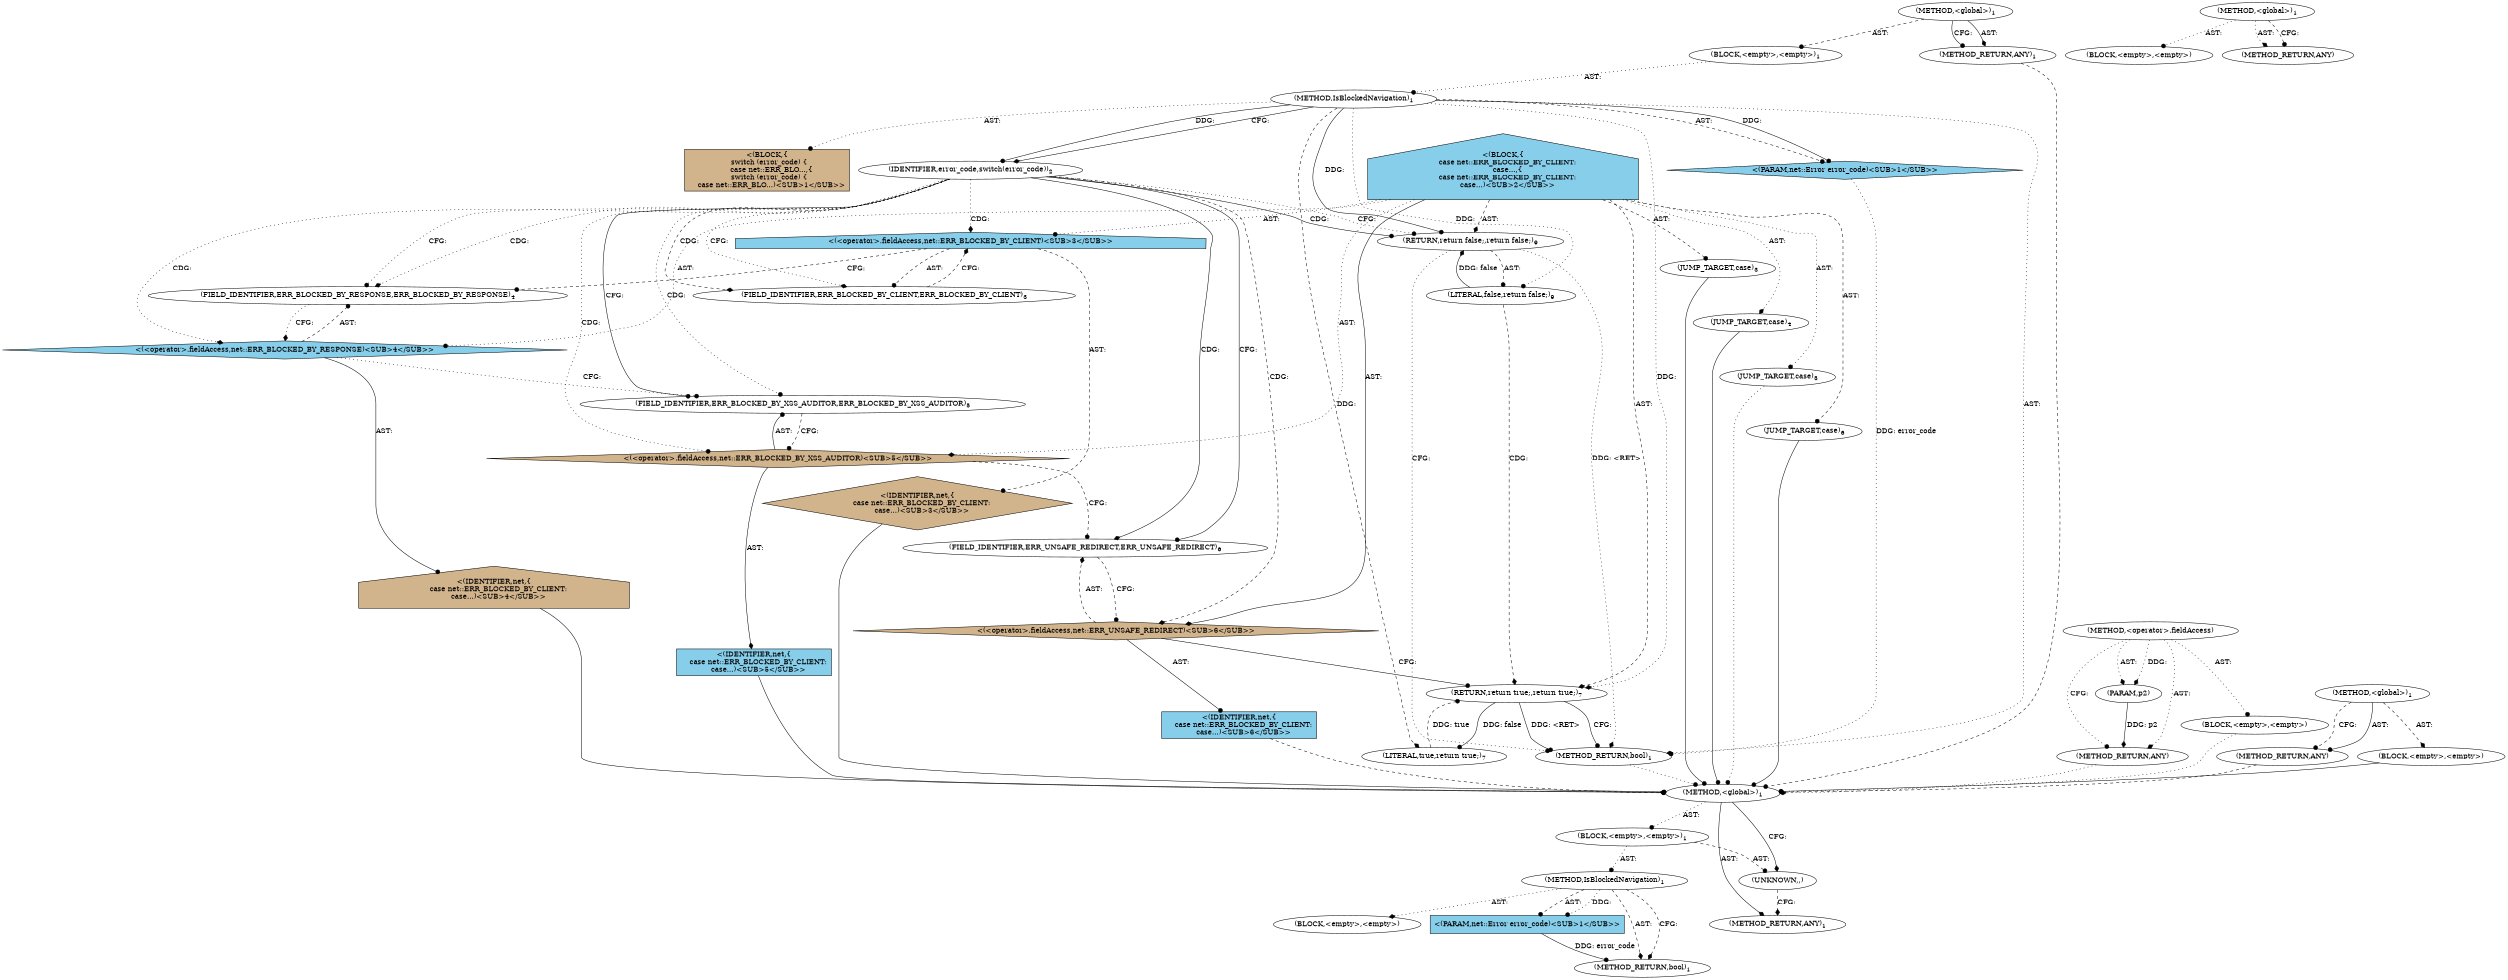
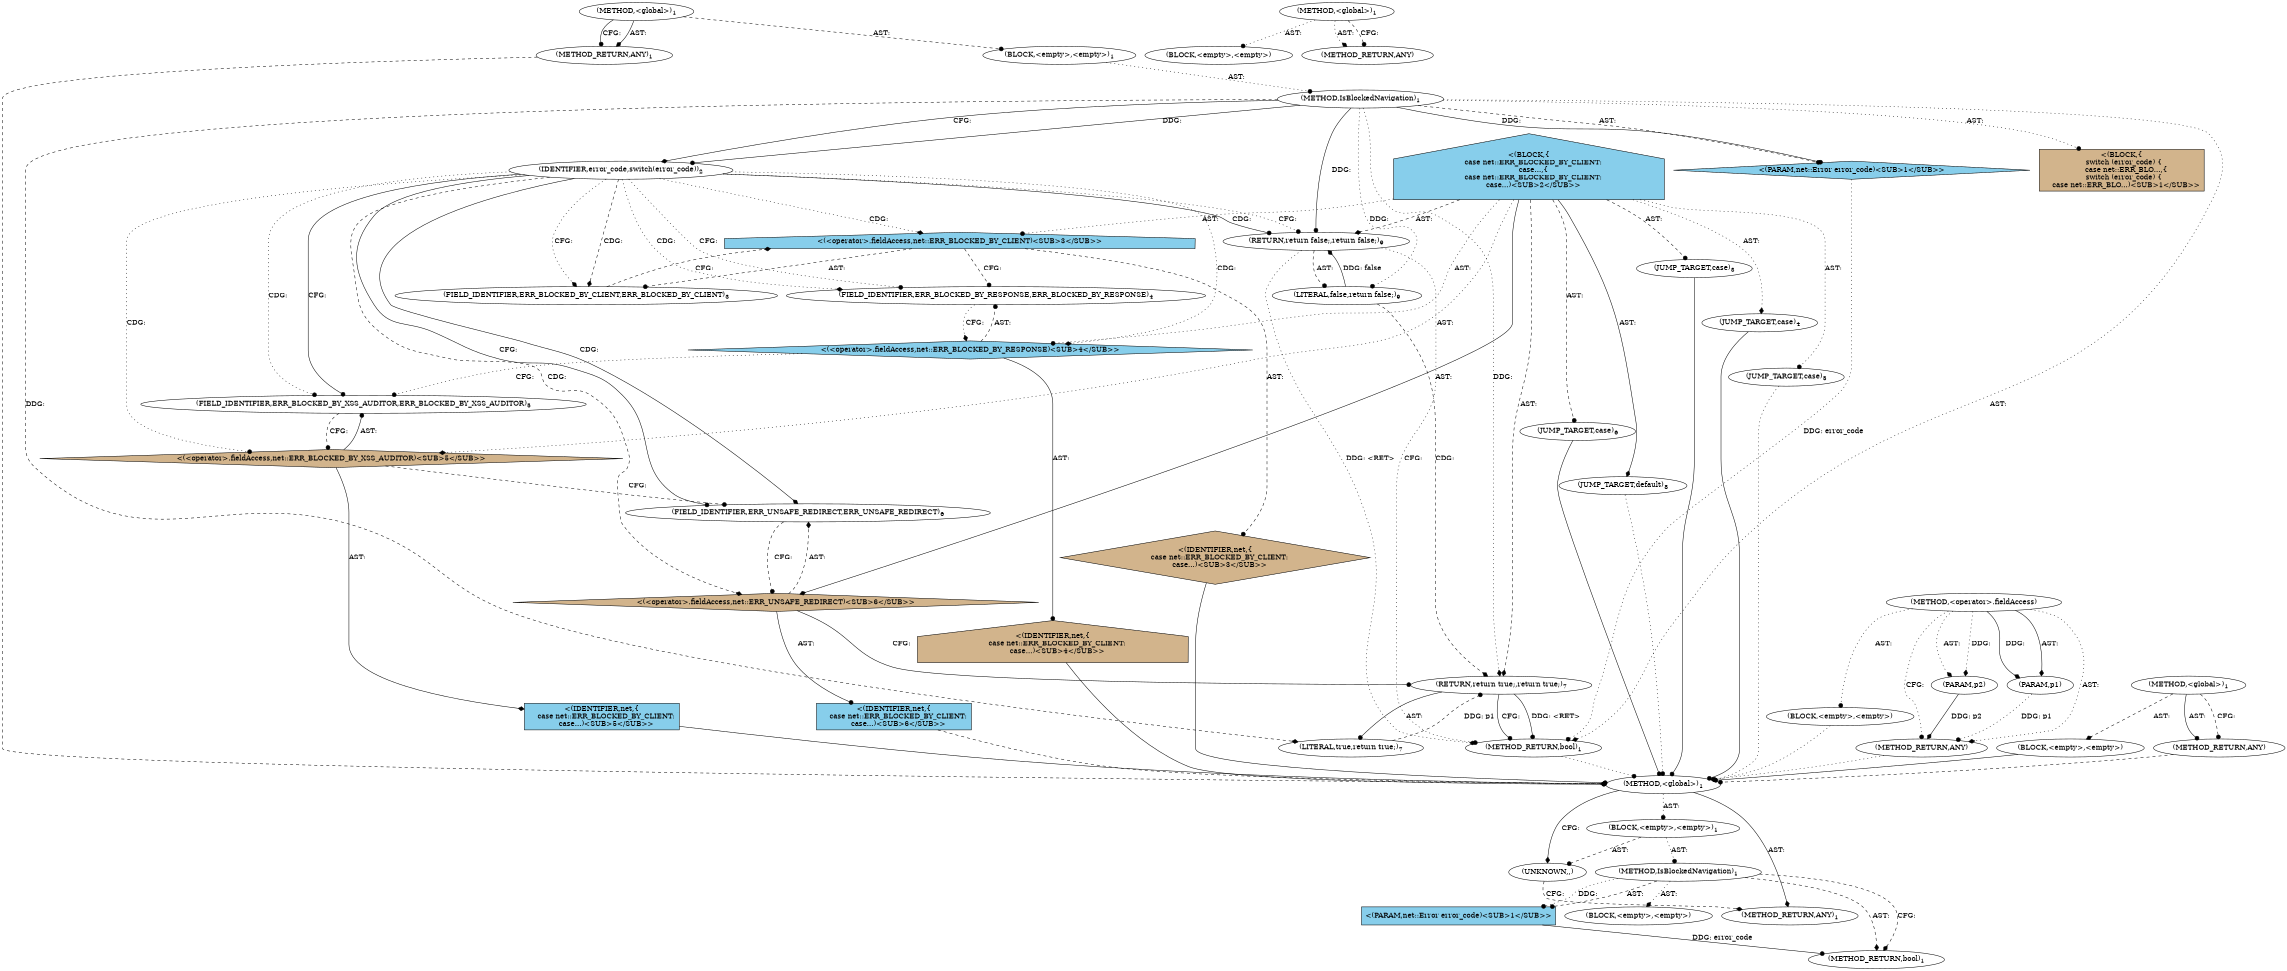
none -> (1623, 486)
none -> (2040, 685)
(1451, 725) -> (1479, 717)
(1502, 725) -> (1416, 717)
